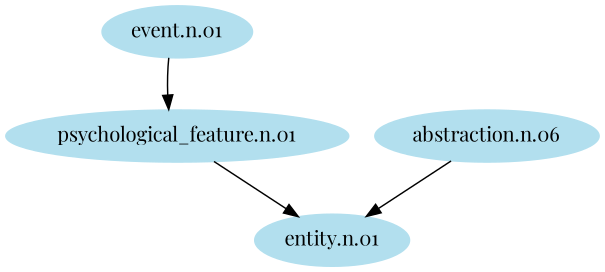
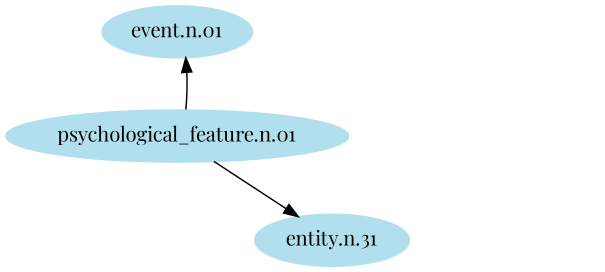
(168, 76) -> (187, 91)
(487, 136) -> none
(332, 240) -> (332, 240)
